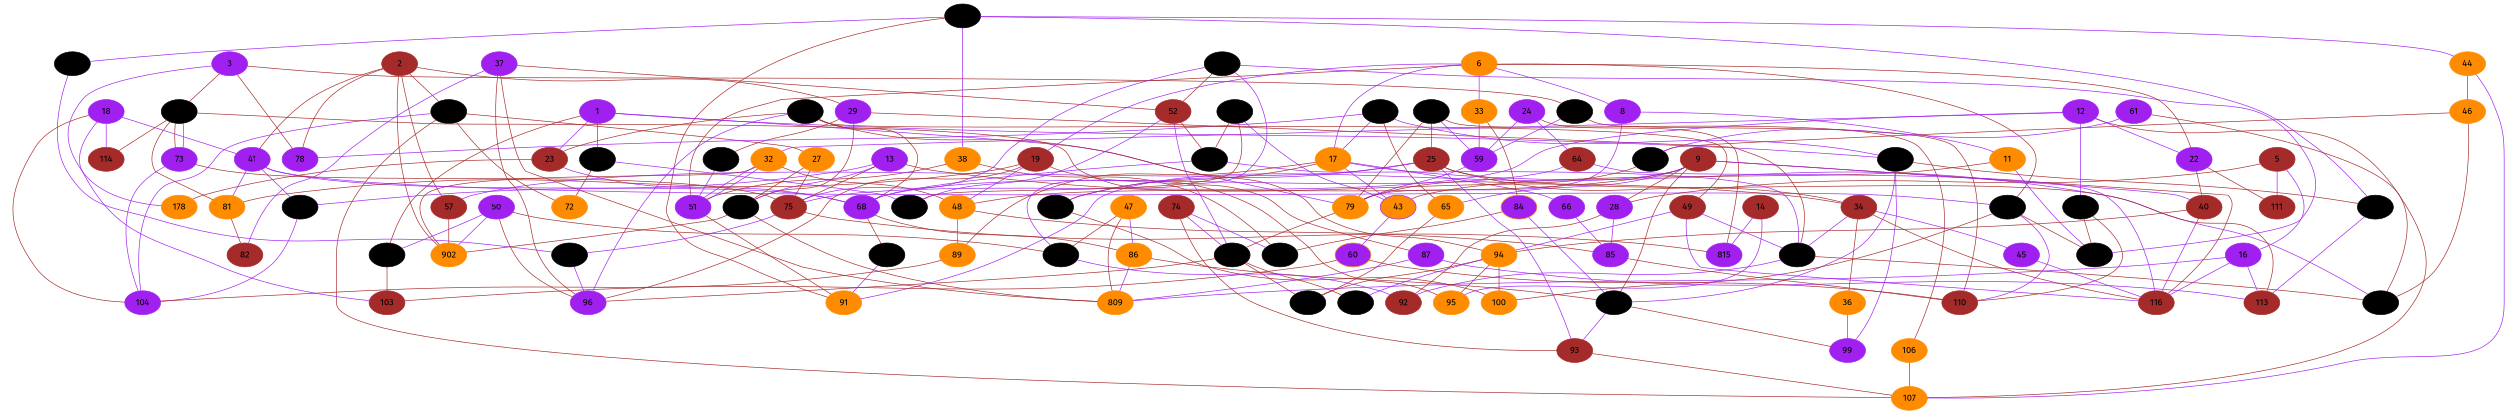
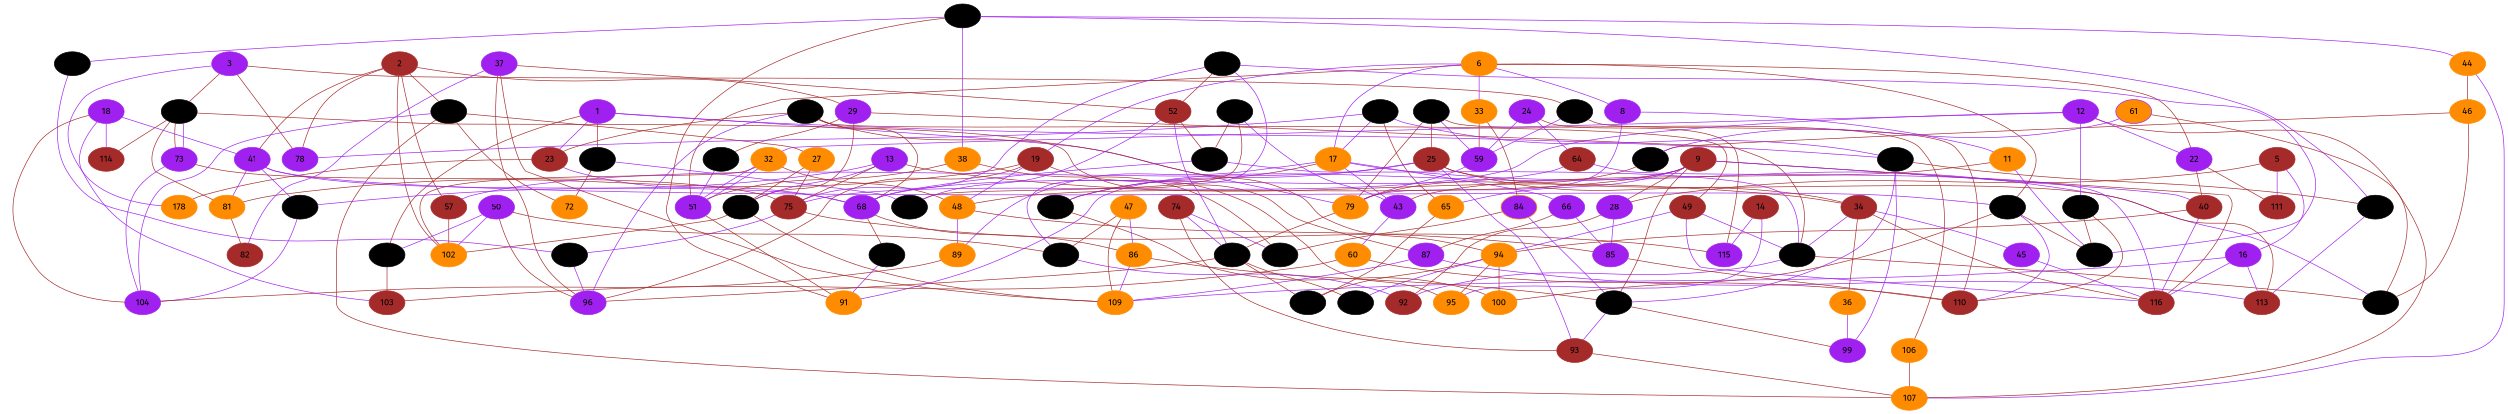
(2134, 112) -> (2134, 112)
(1131, 174) -> (1131, 174)
(1398, 207) -> (1398, 207)
none -> (1497, 232)
(449, 255) -> (449, 255)
(1353, 255) -> (1353, 255)
(1724, 255) -> (1724, 255)
(1115, 303) -> (1115, 303)
